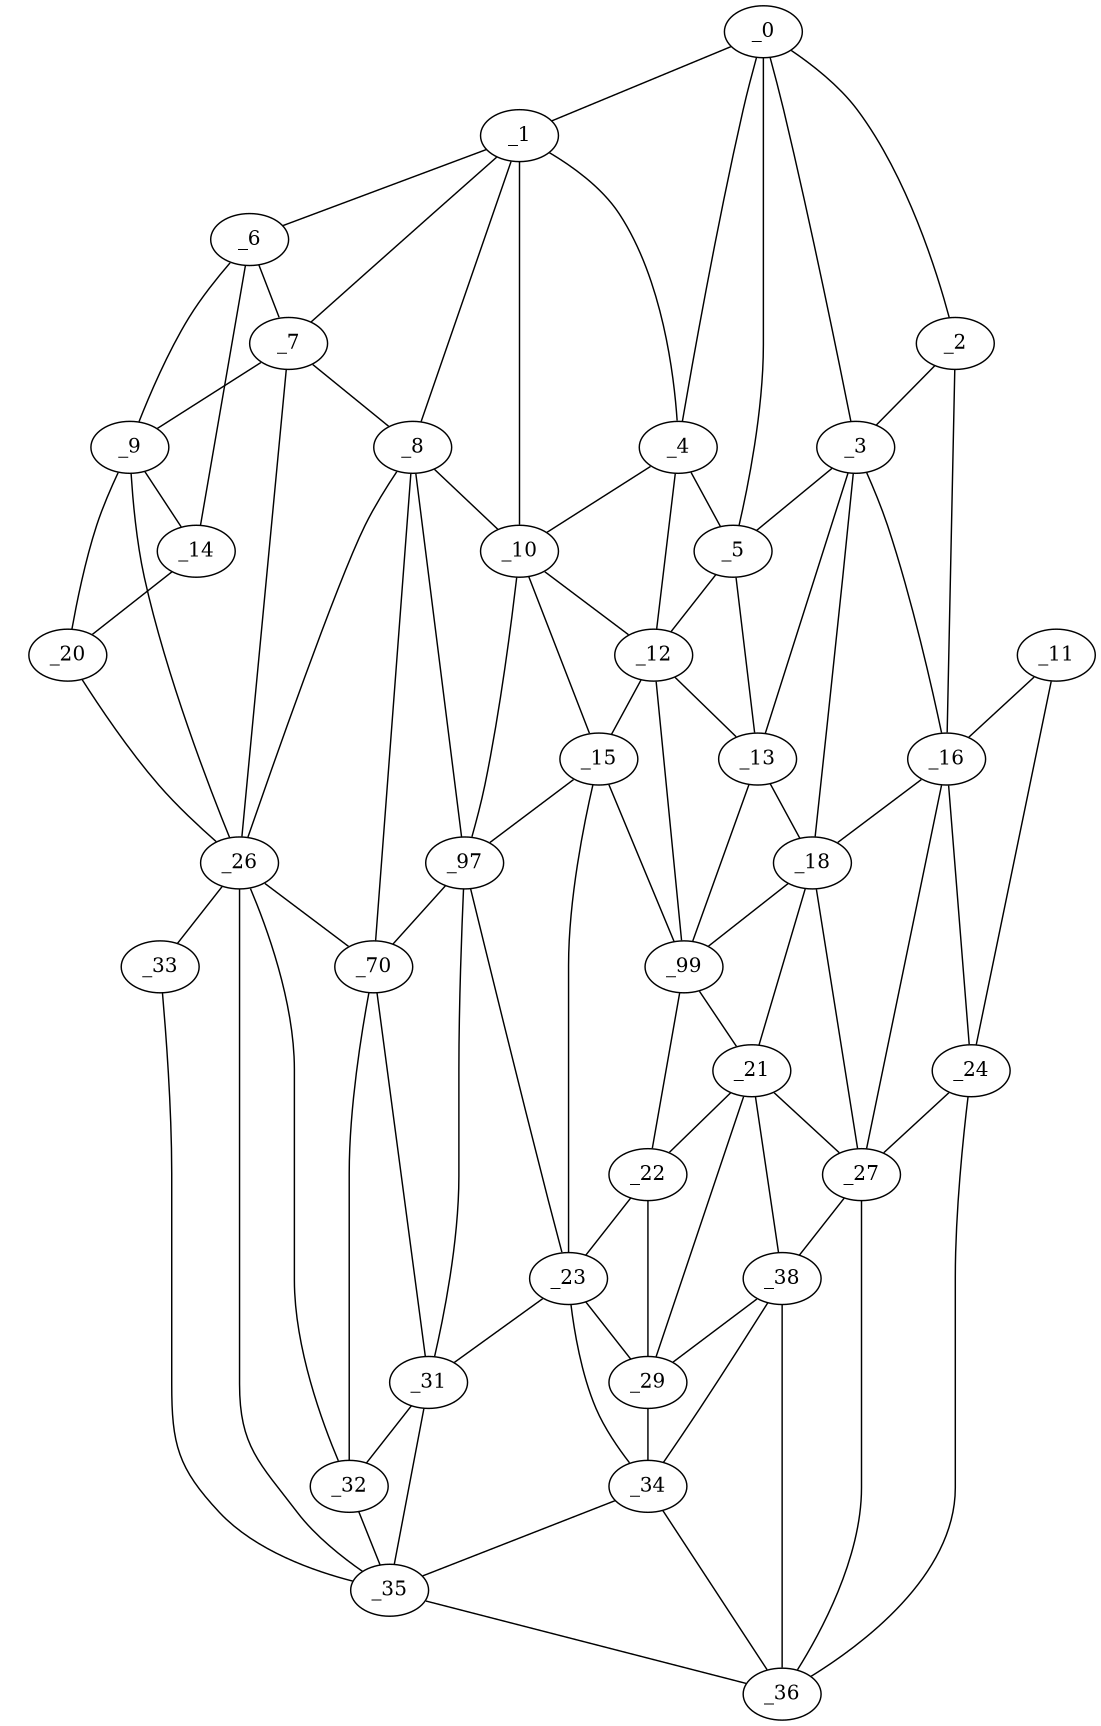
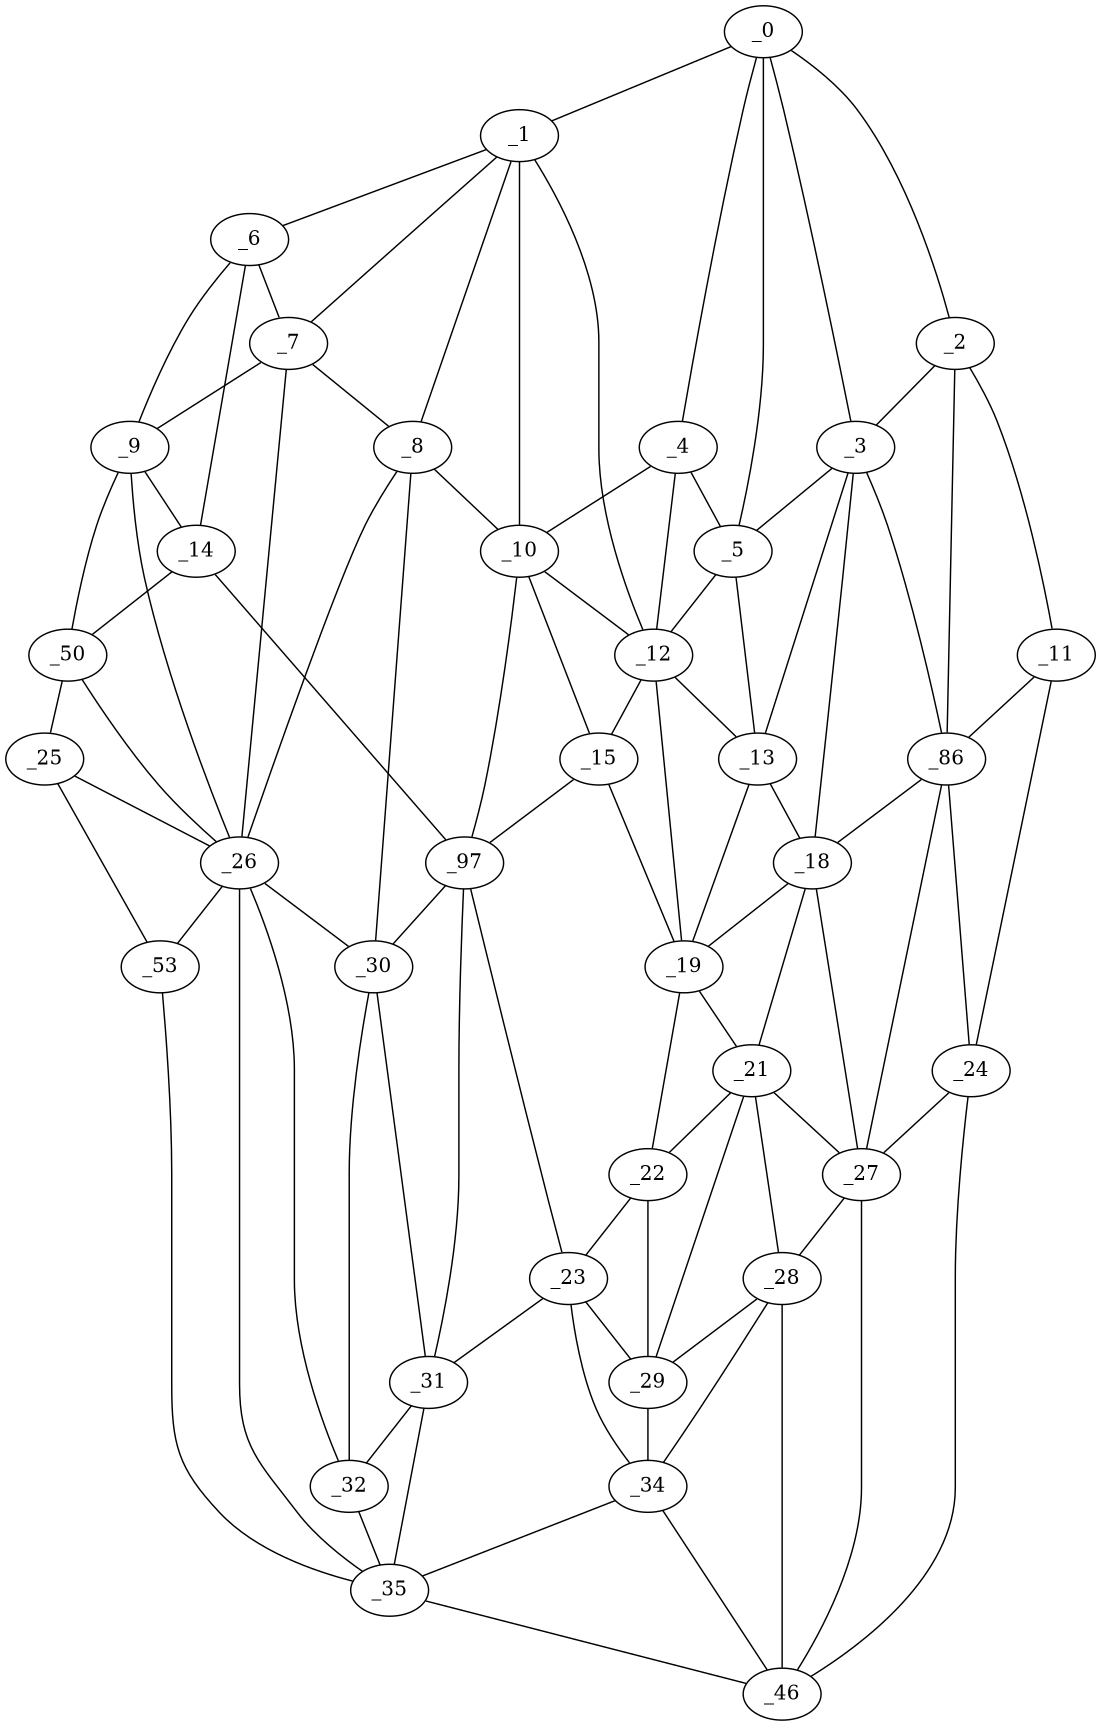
(647, 269) -> (599, 391)
none -> (1021, 495)
(68, 655) -> (68, 655)
(439, 655) -> (330, 707)
none -> (45, 759)
(947, 759) -> (947, 759)
(160, 967) -> (160, 967)
(374, 967) -> (374, 967)
(684, 967) -> (684, 967)
(569, 1018) -> none
(782, 1279) -> (782, 1279)
(782, 1694) -> (782, 1694)
